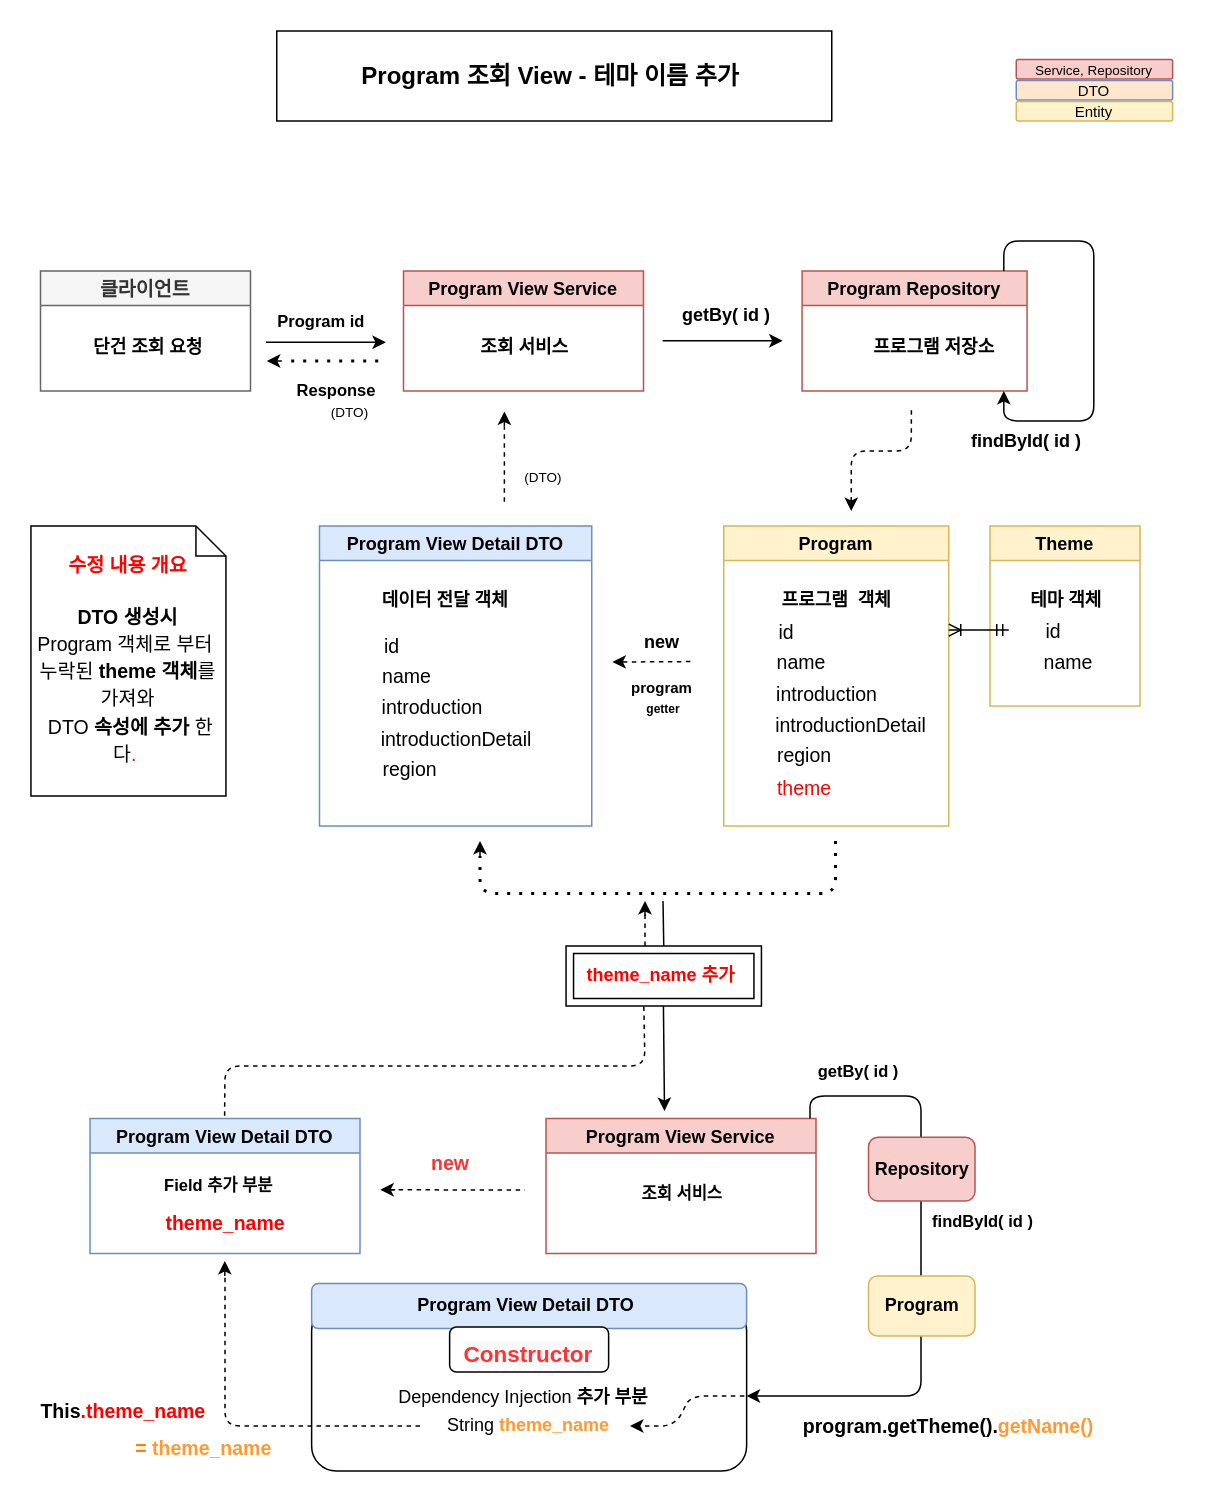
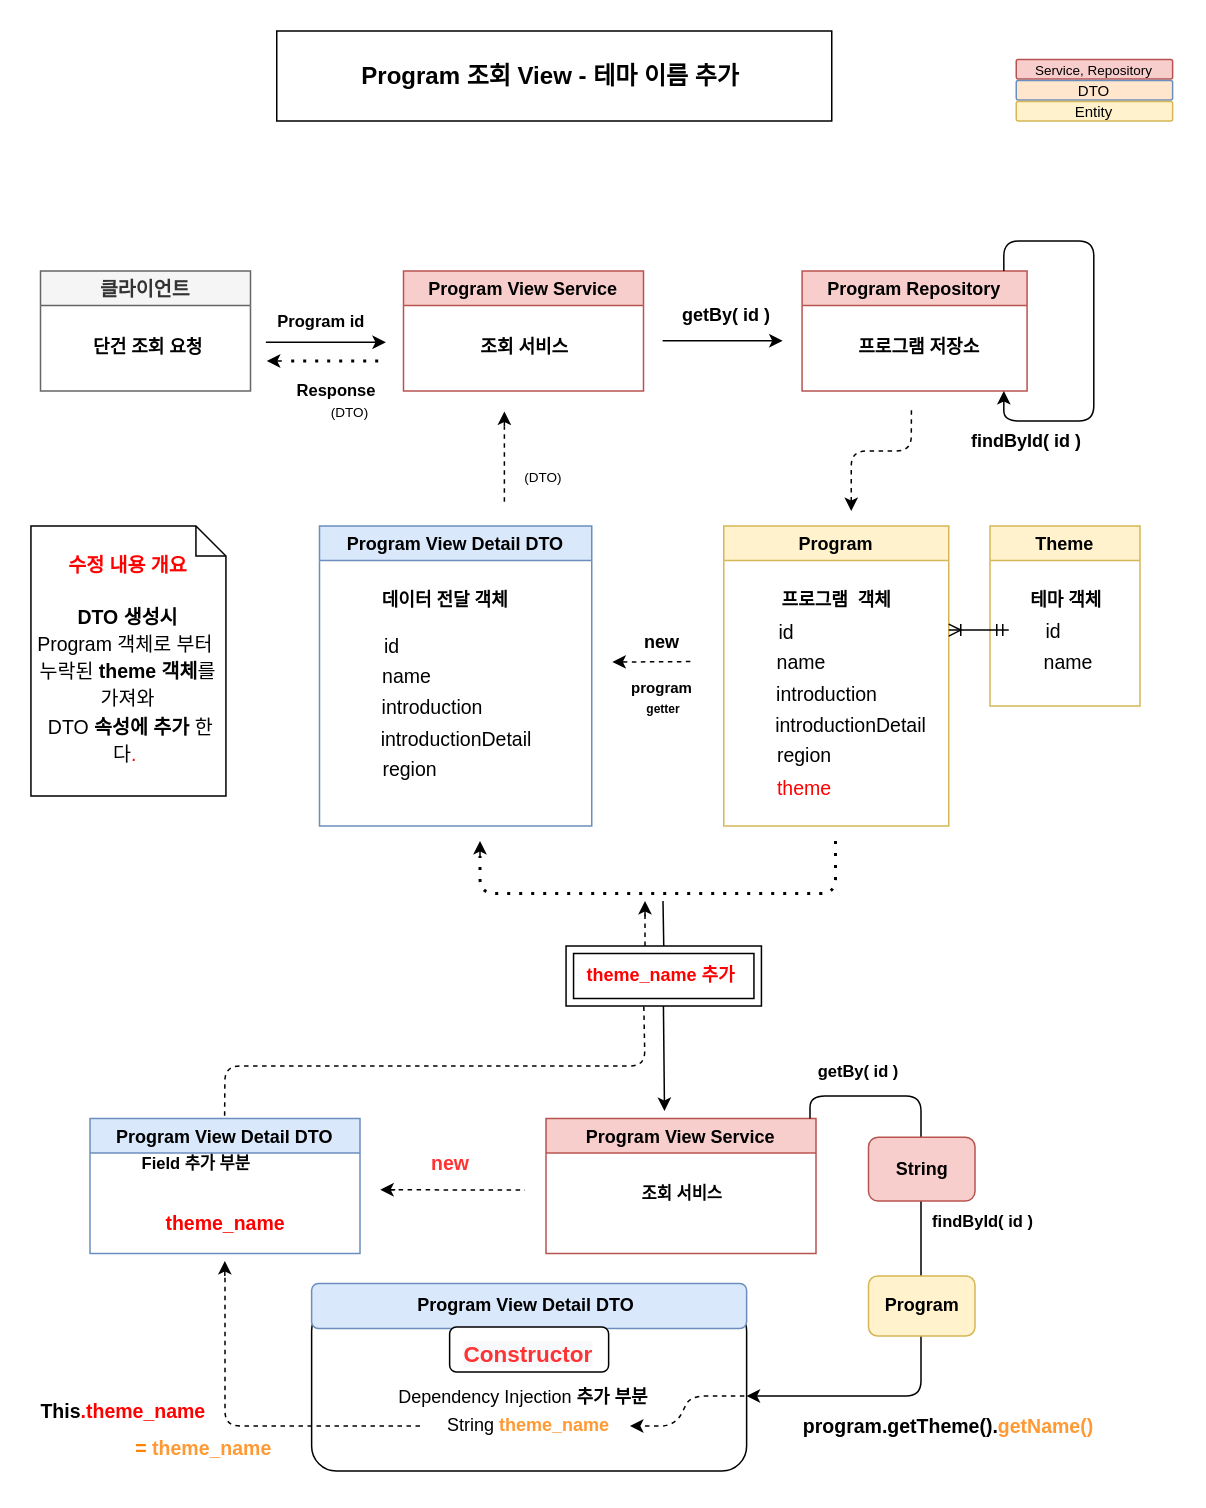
(934, 347) -> (919, 347)
(923, 1169) -> (923, 1169)
(218, 1186) -> (195, 1163)
